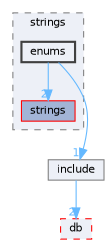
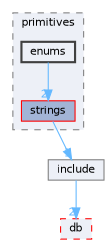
(48, 23) -> (48, 23)
(77, 85) -> (60, 136)
